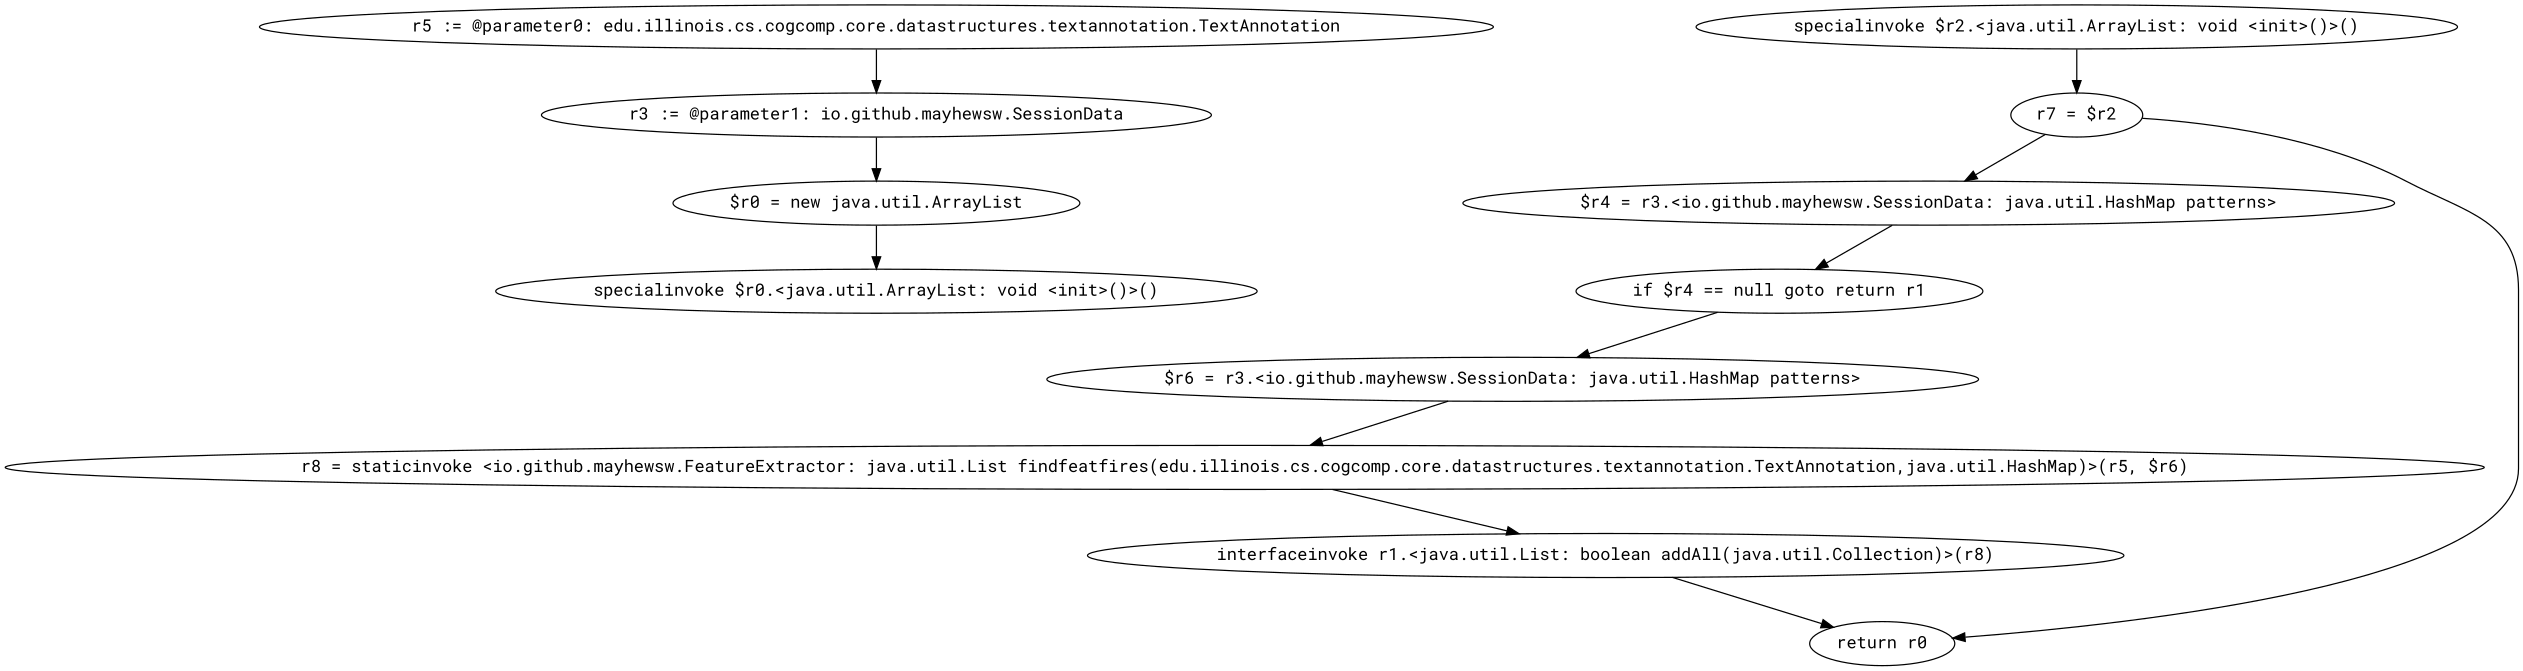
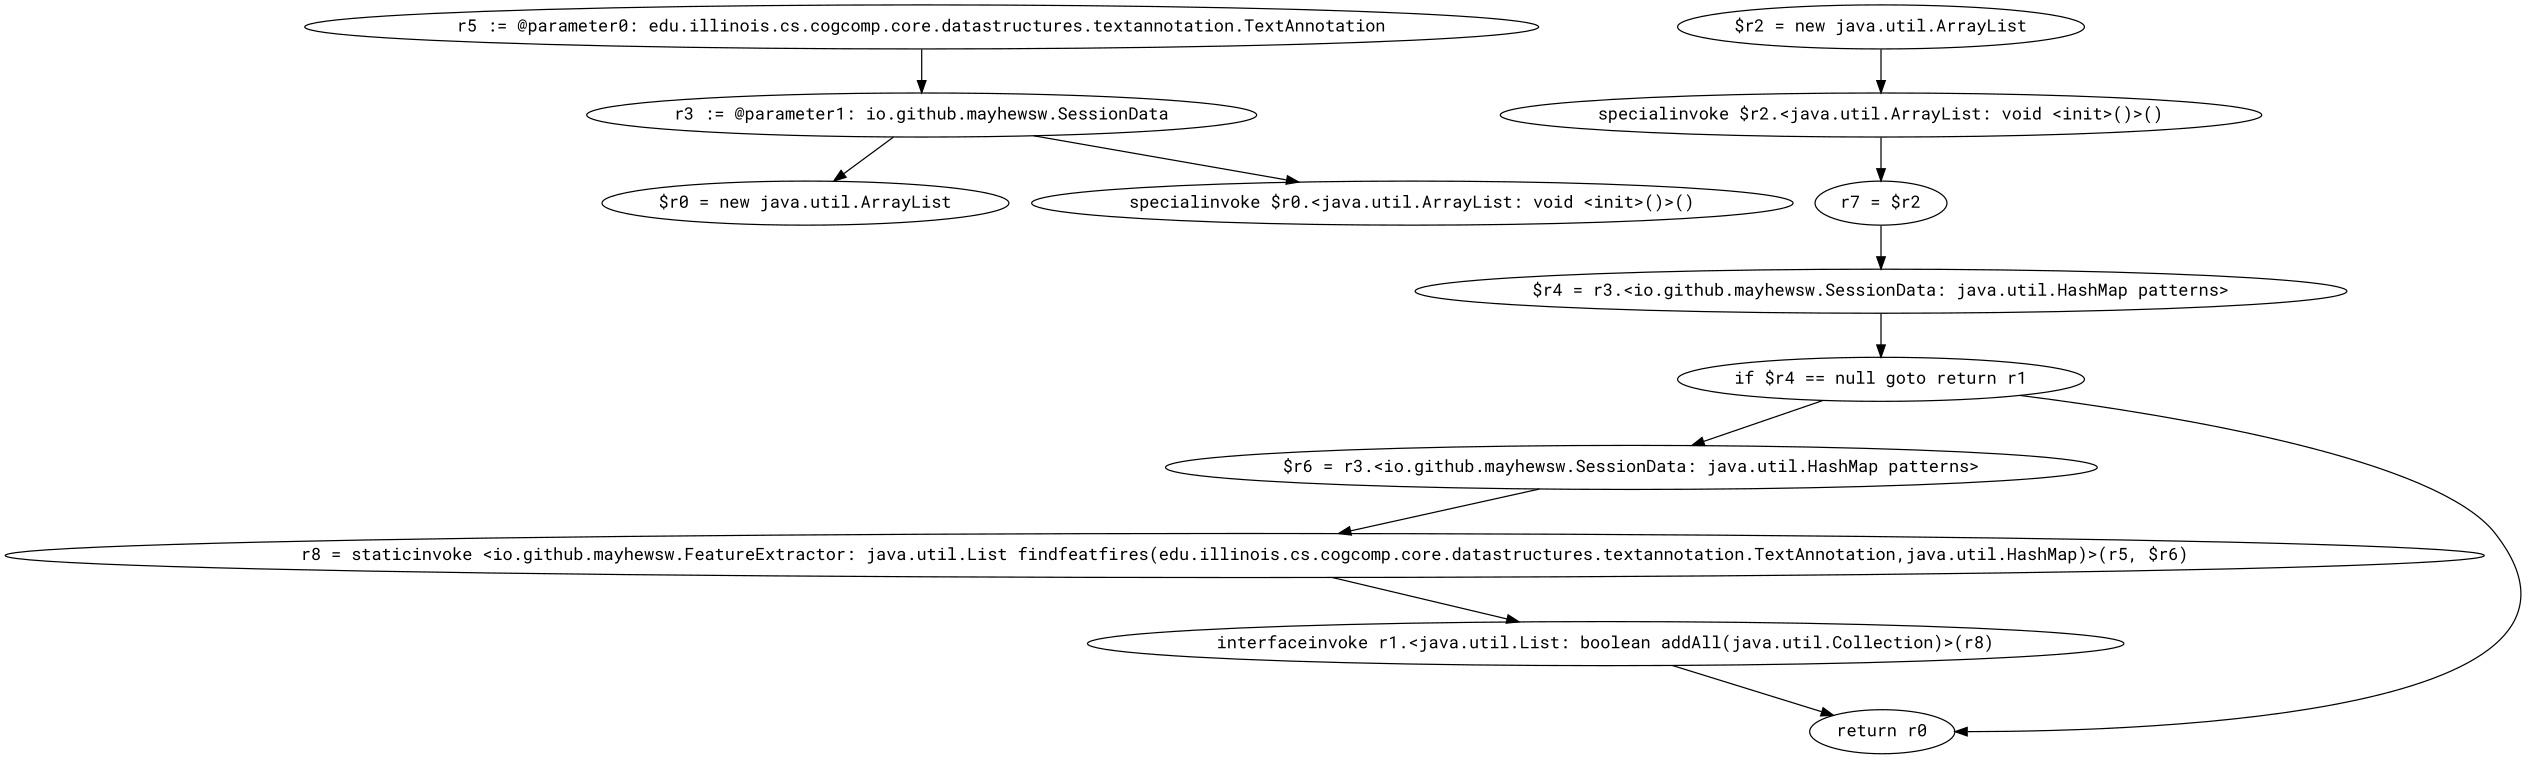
none -> (1881, 27)
(876, 241) -> (1160, 158)
(2519, 459) -> (2514, 608)
